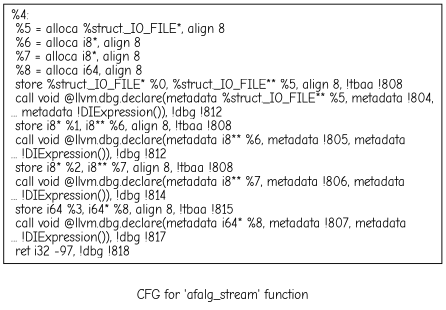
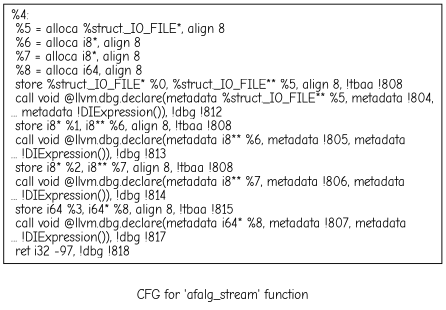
(89, 154) -> (89, 154)
